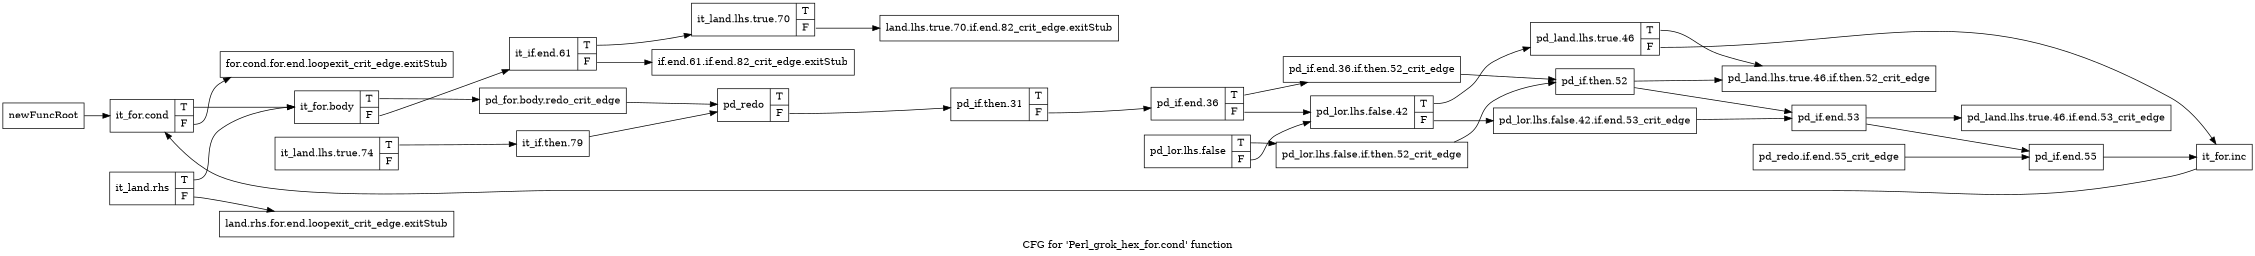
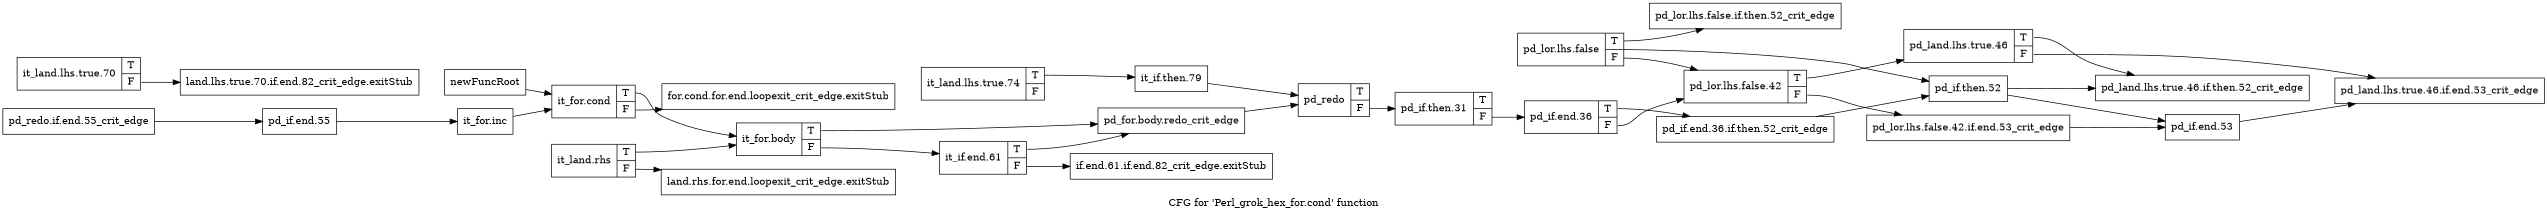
(1950, 32) -> (2201, 58)
(641, 42) -> (1075, 145)
(1493, 101) -> (1774, 56)
(1944, 137) -> none
